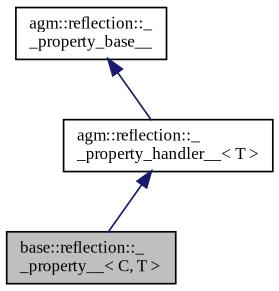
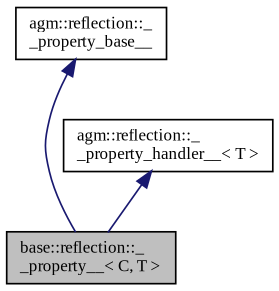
(135, 96) -> (46, 154)
